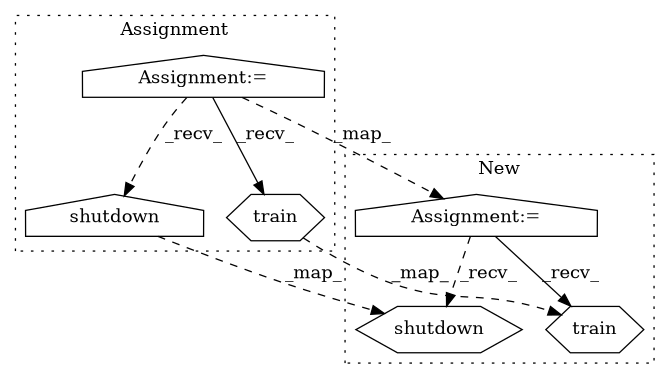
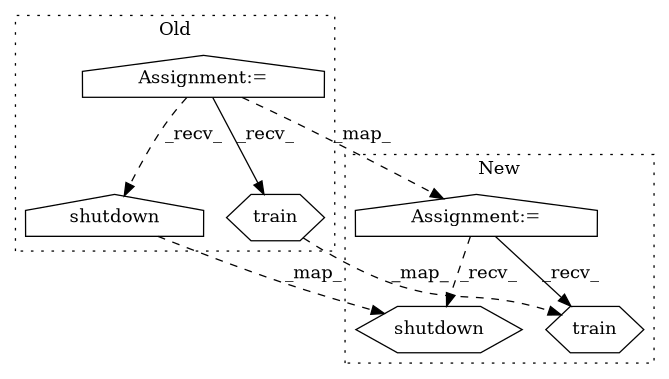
(175, 30) -> (175, 30)
